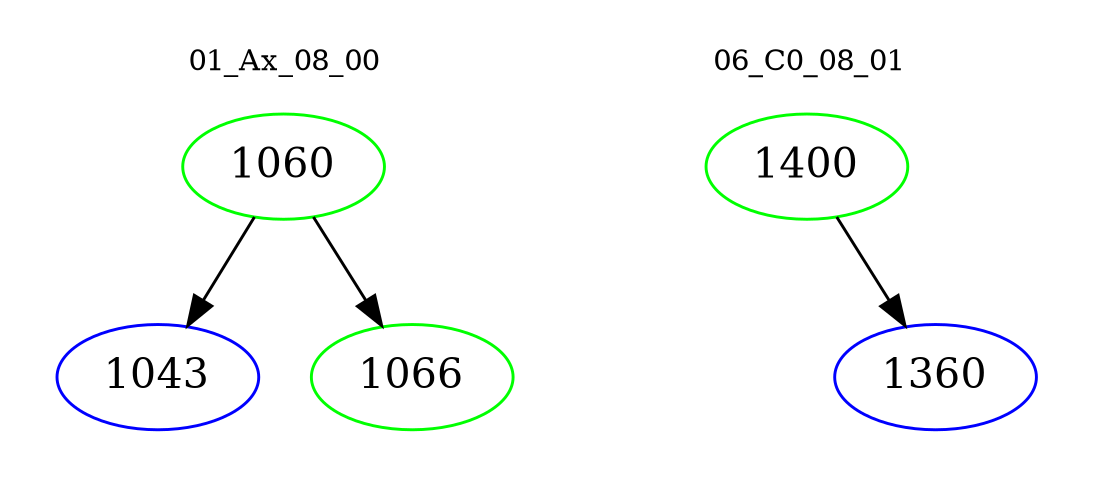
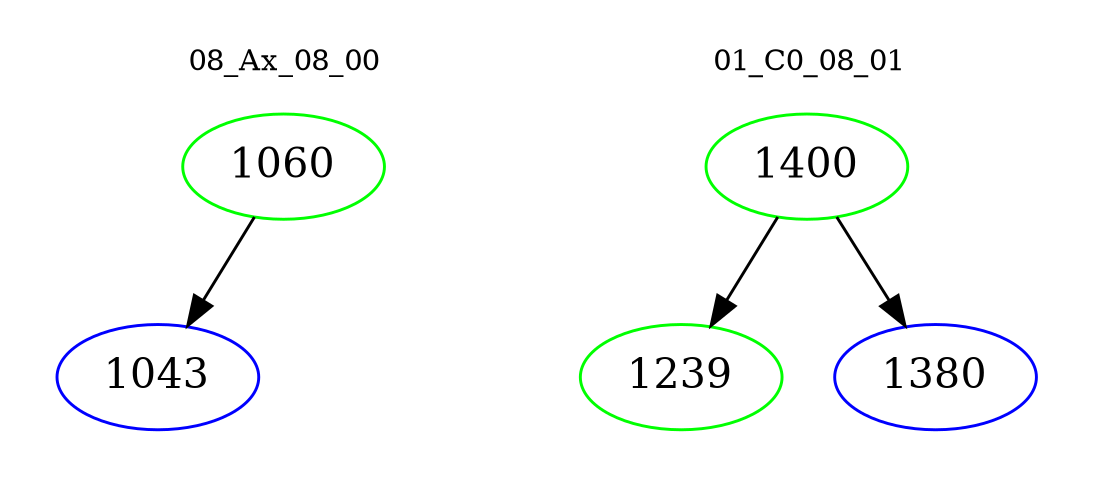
(285, 63) -> (285, 63)
(810, 63) -> (810, 63)
(412, 377) -> none
none -> (681, 377)
(936, 377) -> (936, 377)
